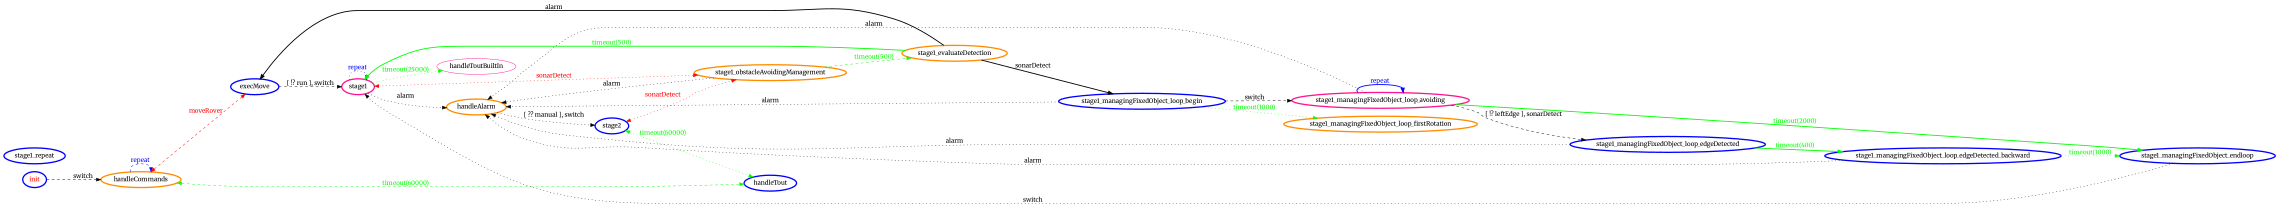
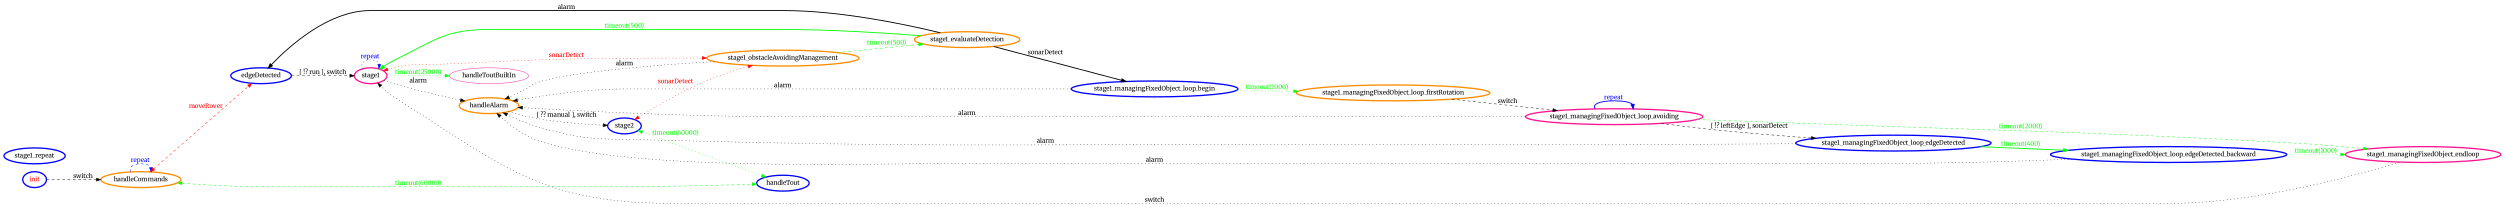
(255, 87) -> (261, 76)
(1256, 101) -> (1502, 105)
(1797, 126) -> (2030, 131)
(2198, 156) -> (2423, 155)
